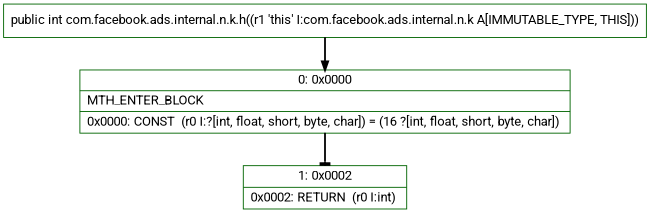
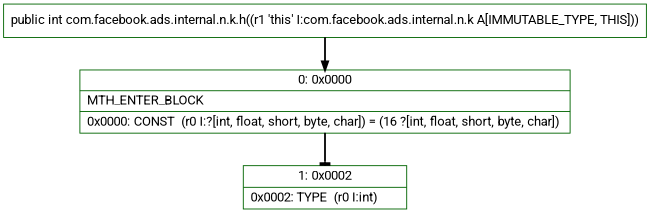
(325, 198) -> (316, 198)
